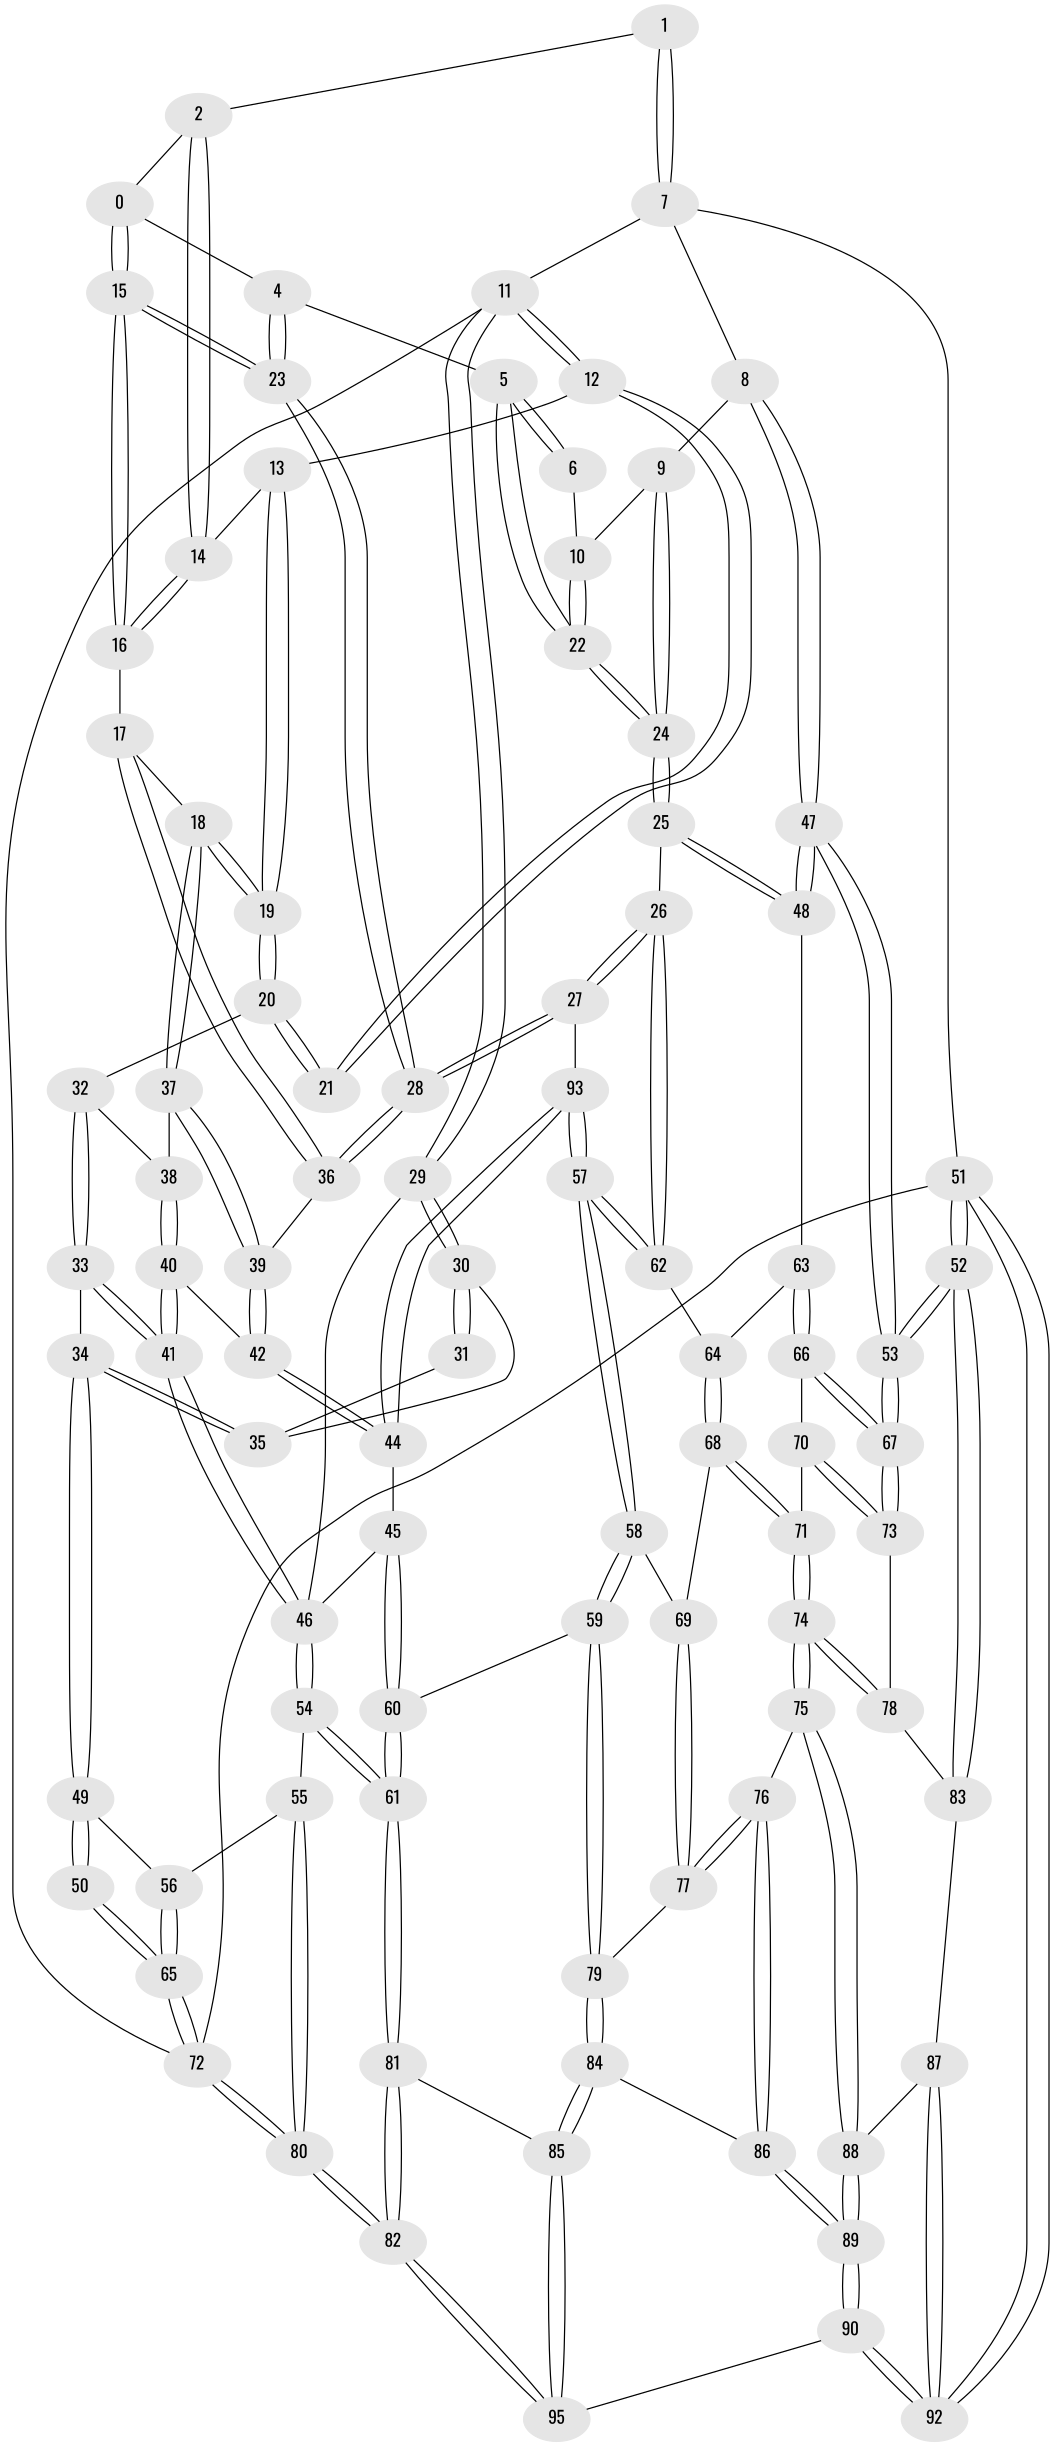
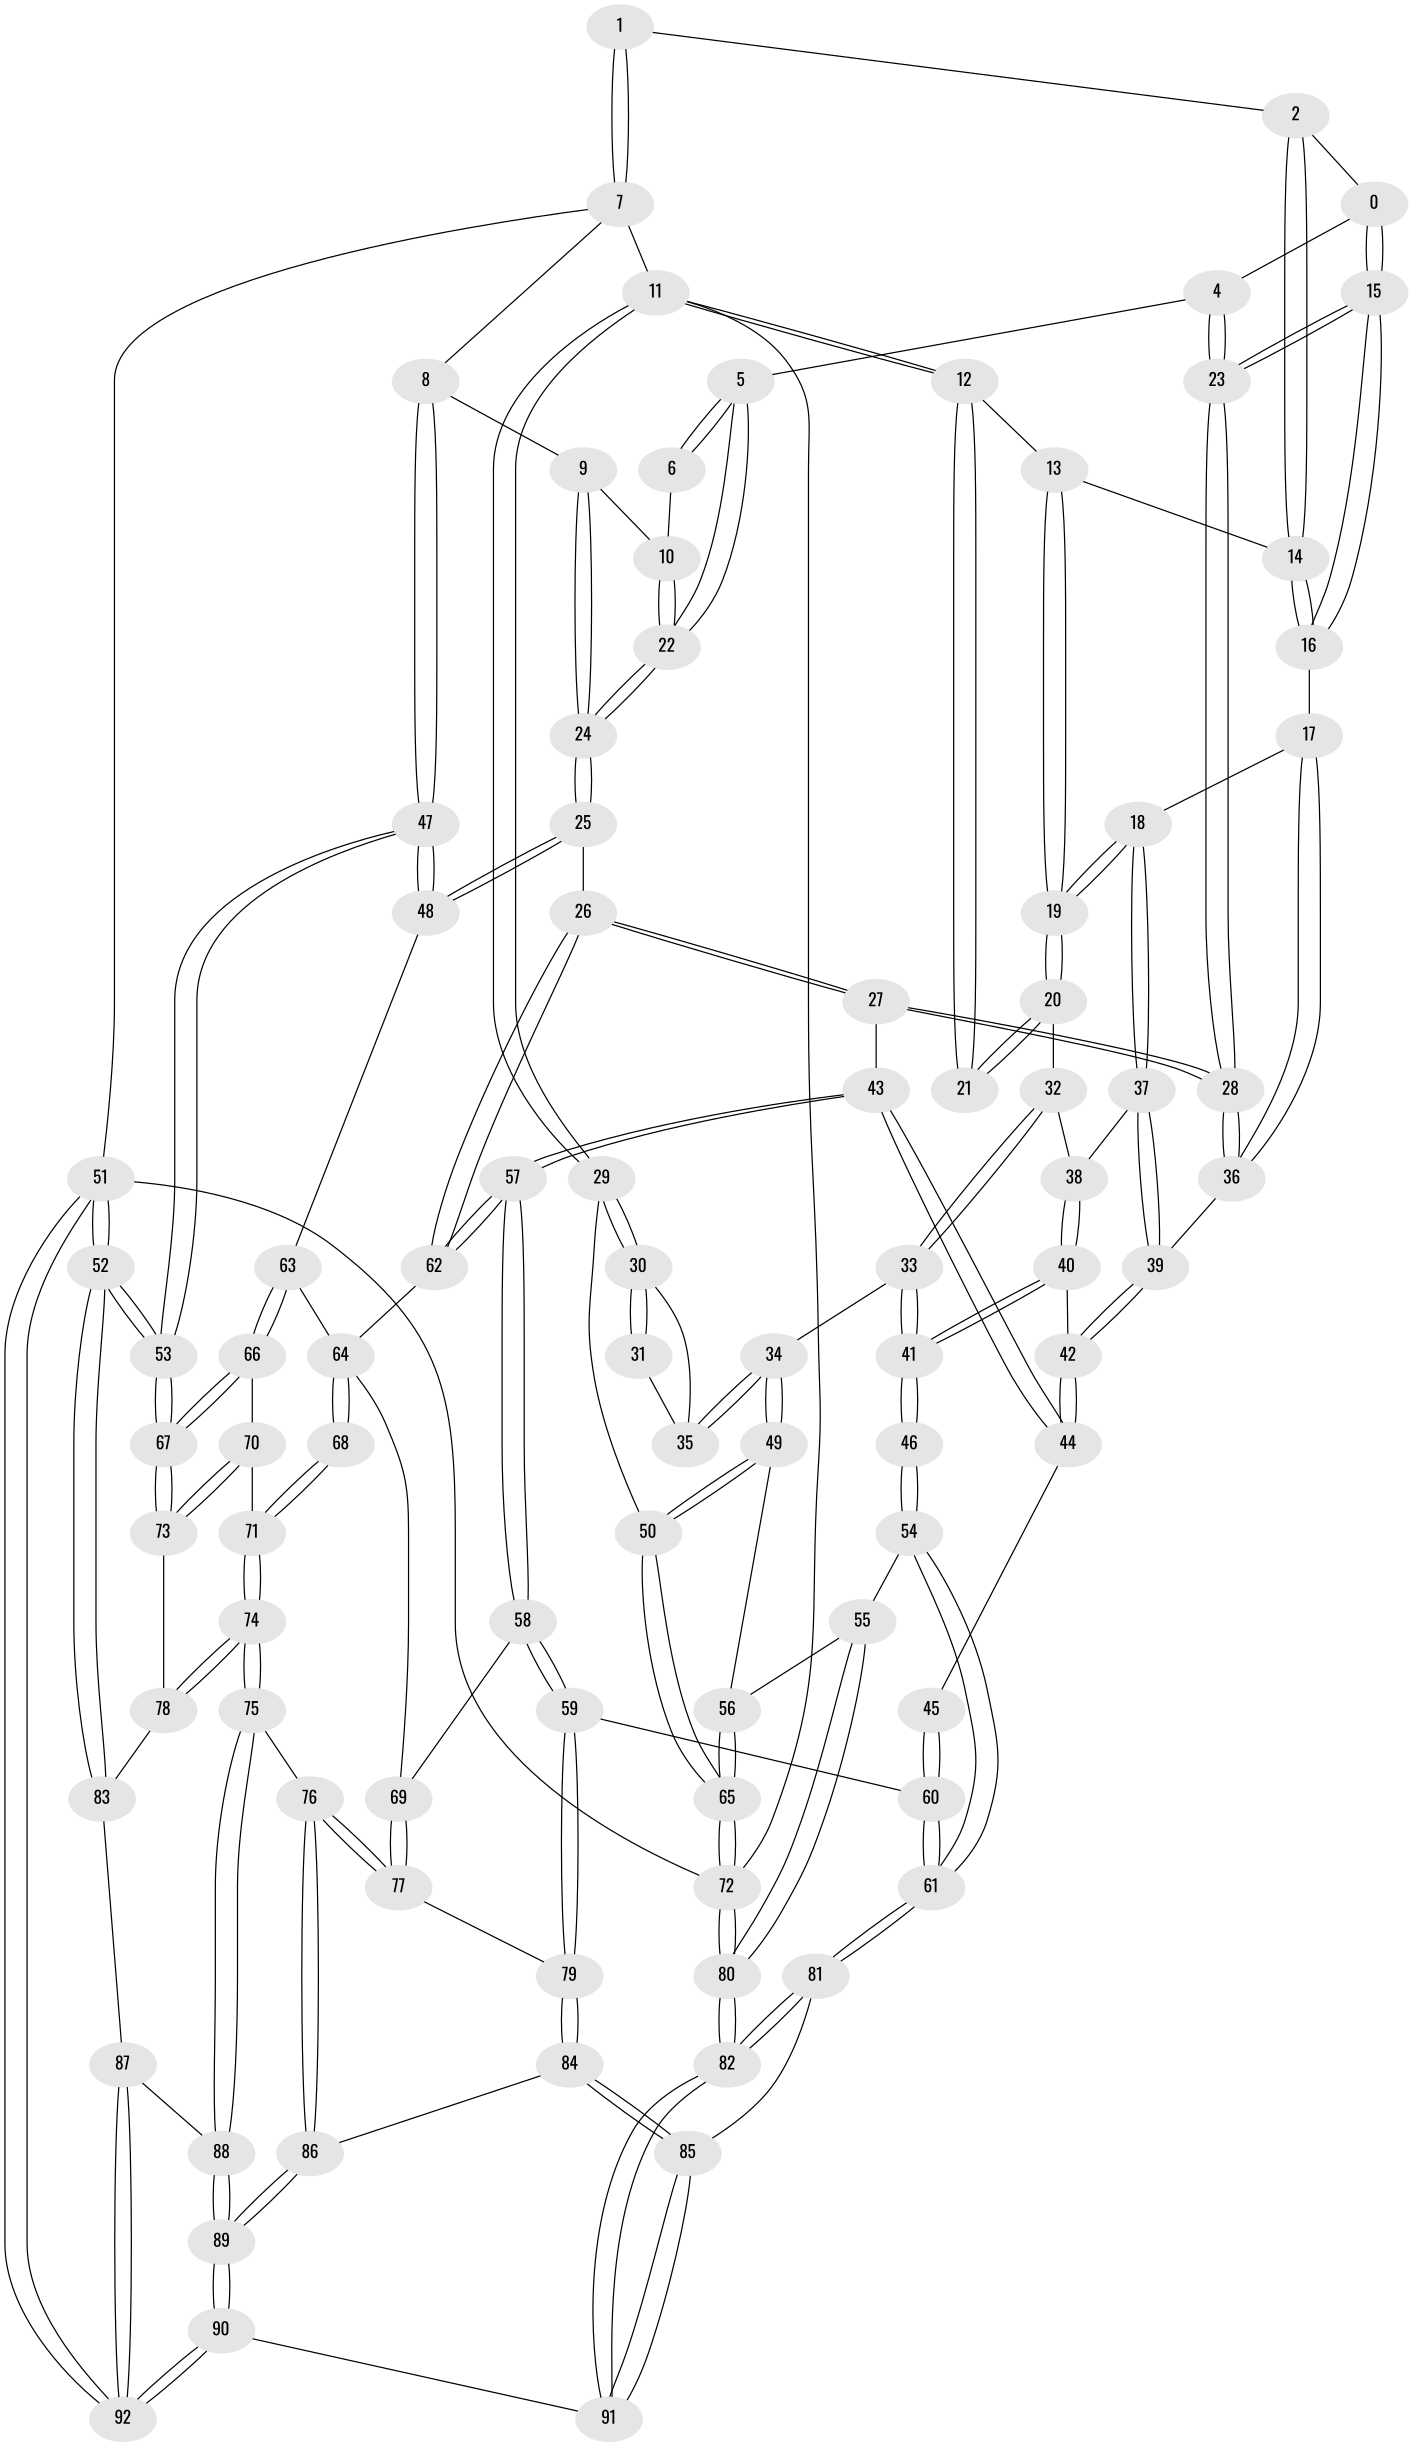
(575, 1090) -> (876, 1090)
(325, 1379) -> (592, 1360)
(698, 1533) -> (409, 1571)
(349, 1577) -> none
(557, 2419) -> (609, 2419)
